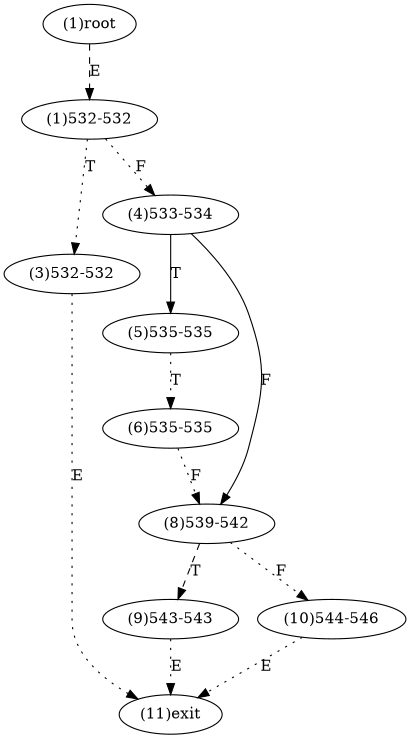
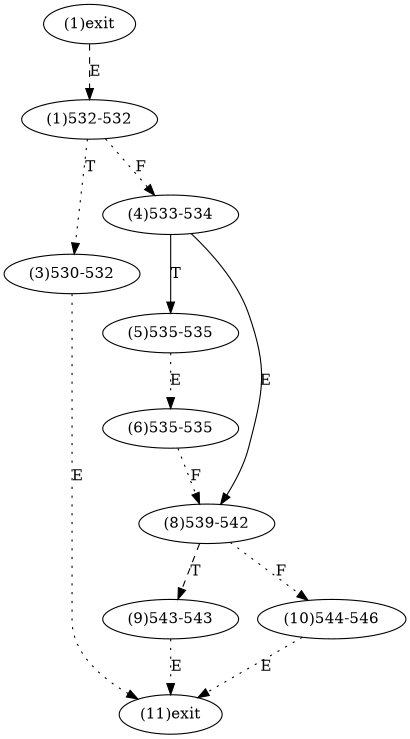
(90, 24) -> (90, 24)
(72, 274) -> (72, 274)
(176, 381) -> (176, 381)
(266, 381) -> (266, 381)
